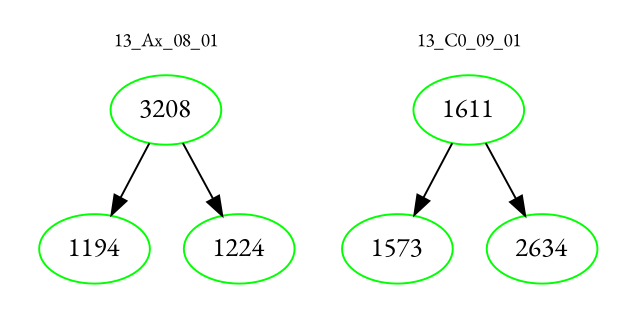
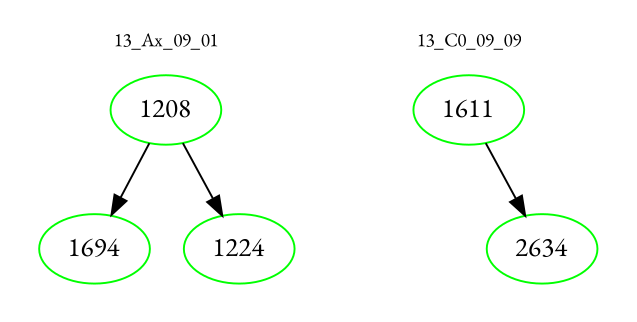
(167, 41) -> (167, 41)
(470, 41) -> (470, 41)
(166, 110) -> (166, 110)
(95, 249) -> (95, 249)
(397, 249) -> none
